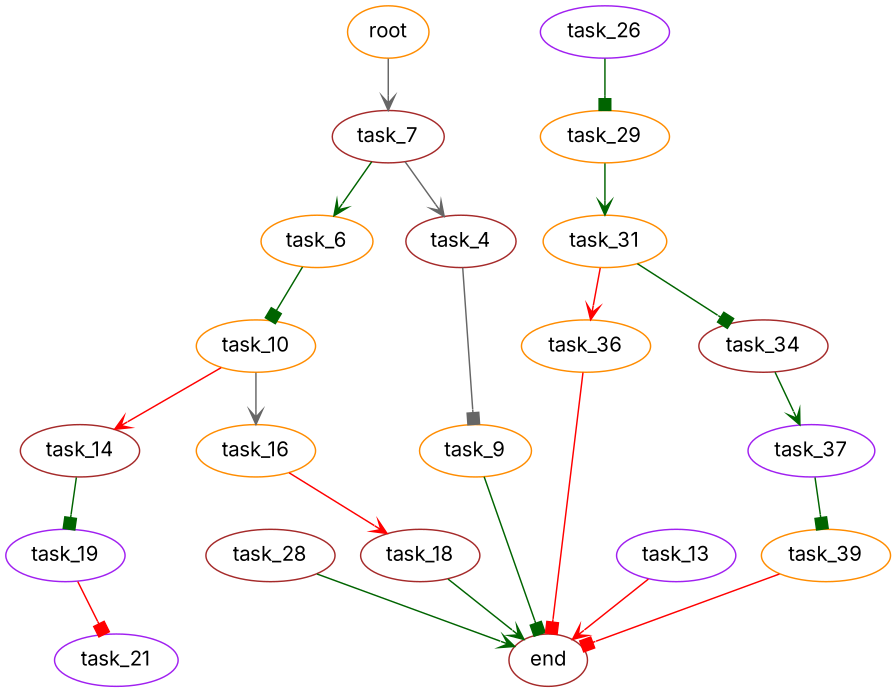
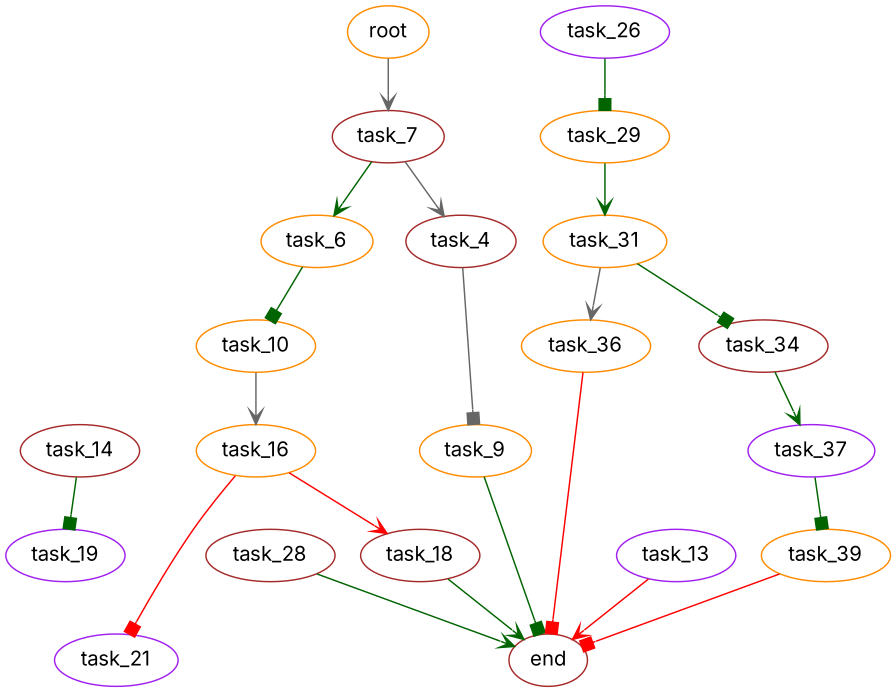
(597, 287) -> (597, 287)
(174, 395) -> none
(88, 601) -> (182, 546)
